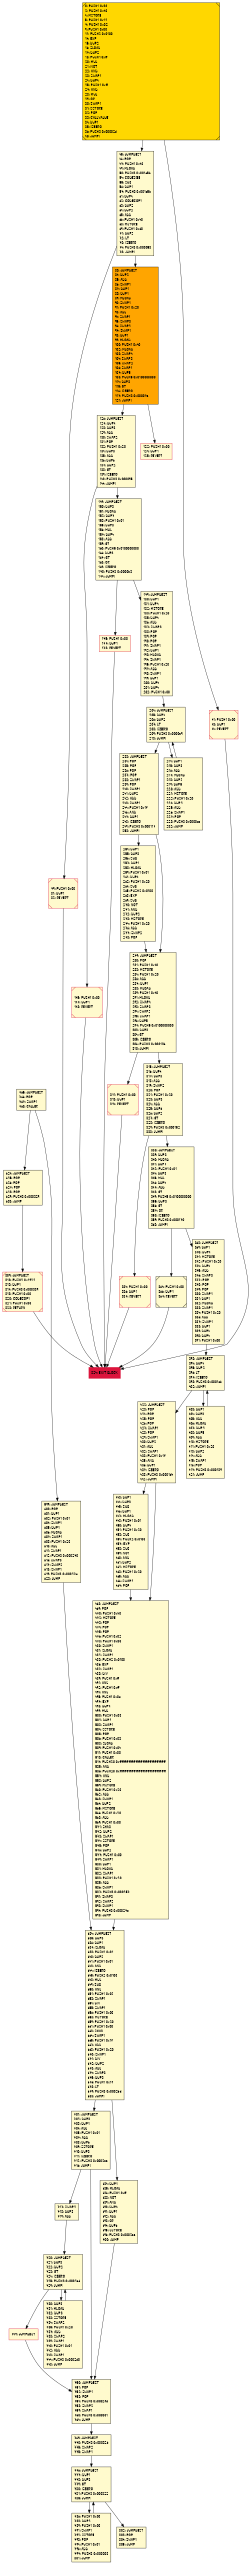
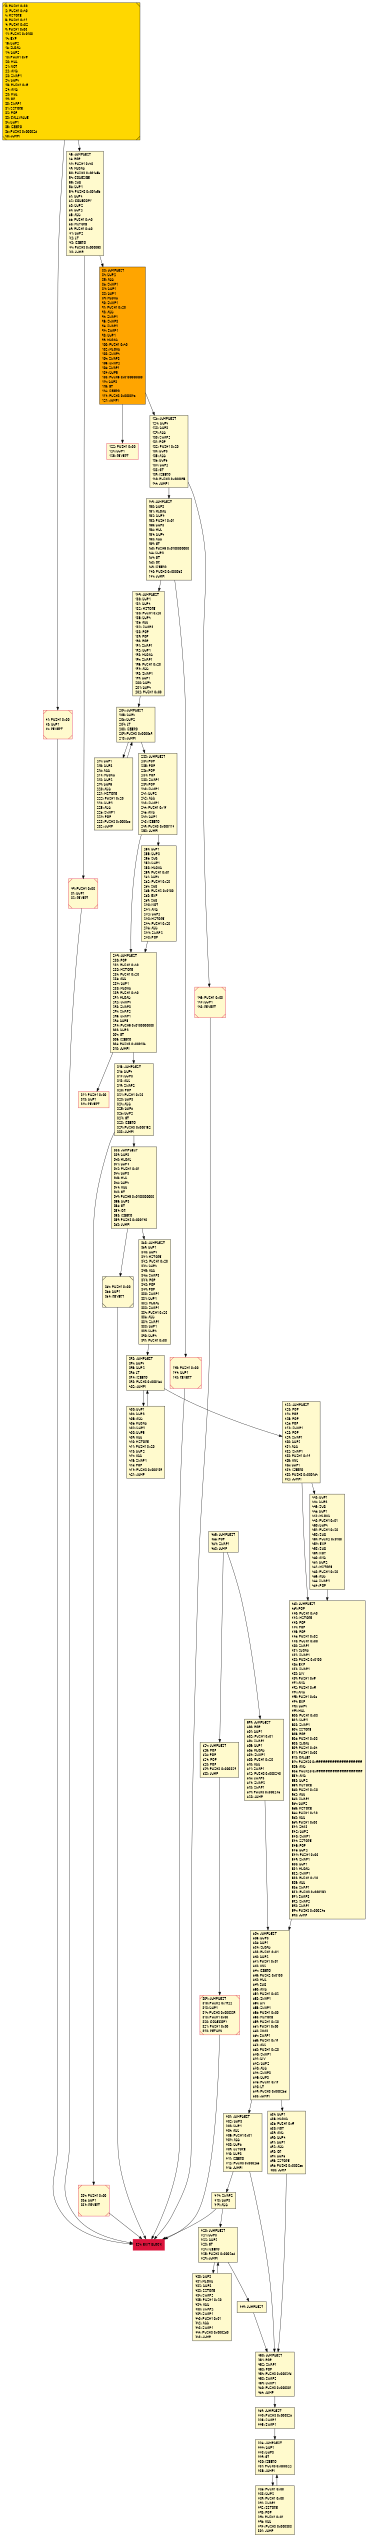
(115, 644) -> (186, 1373)
(31, 1100) -> (223, 1542)
(123, 1100) -> (94, 1100)
(114, 1240) -> (192, 2225)
(24, 2334) -> (252, 2307)
(131, 2538) -> none
